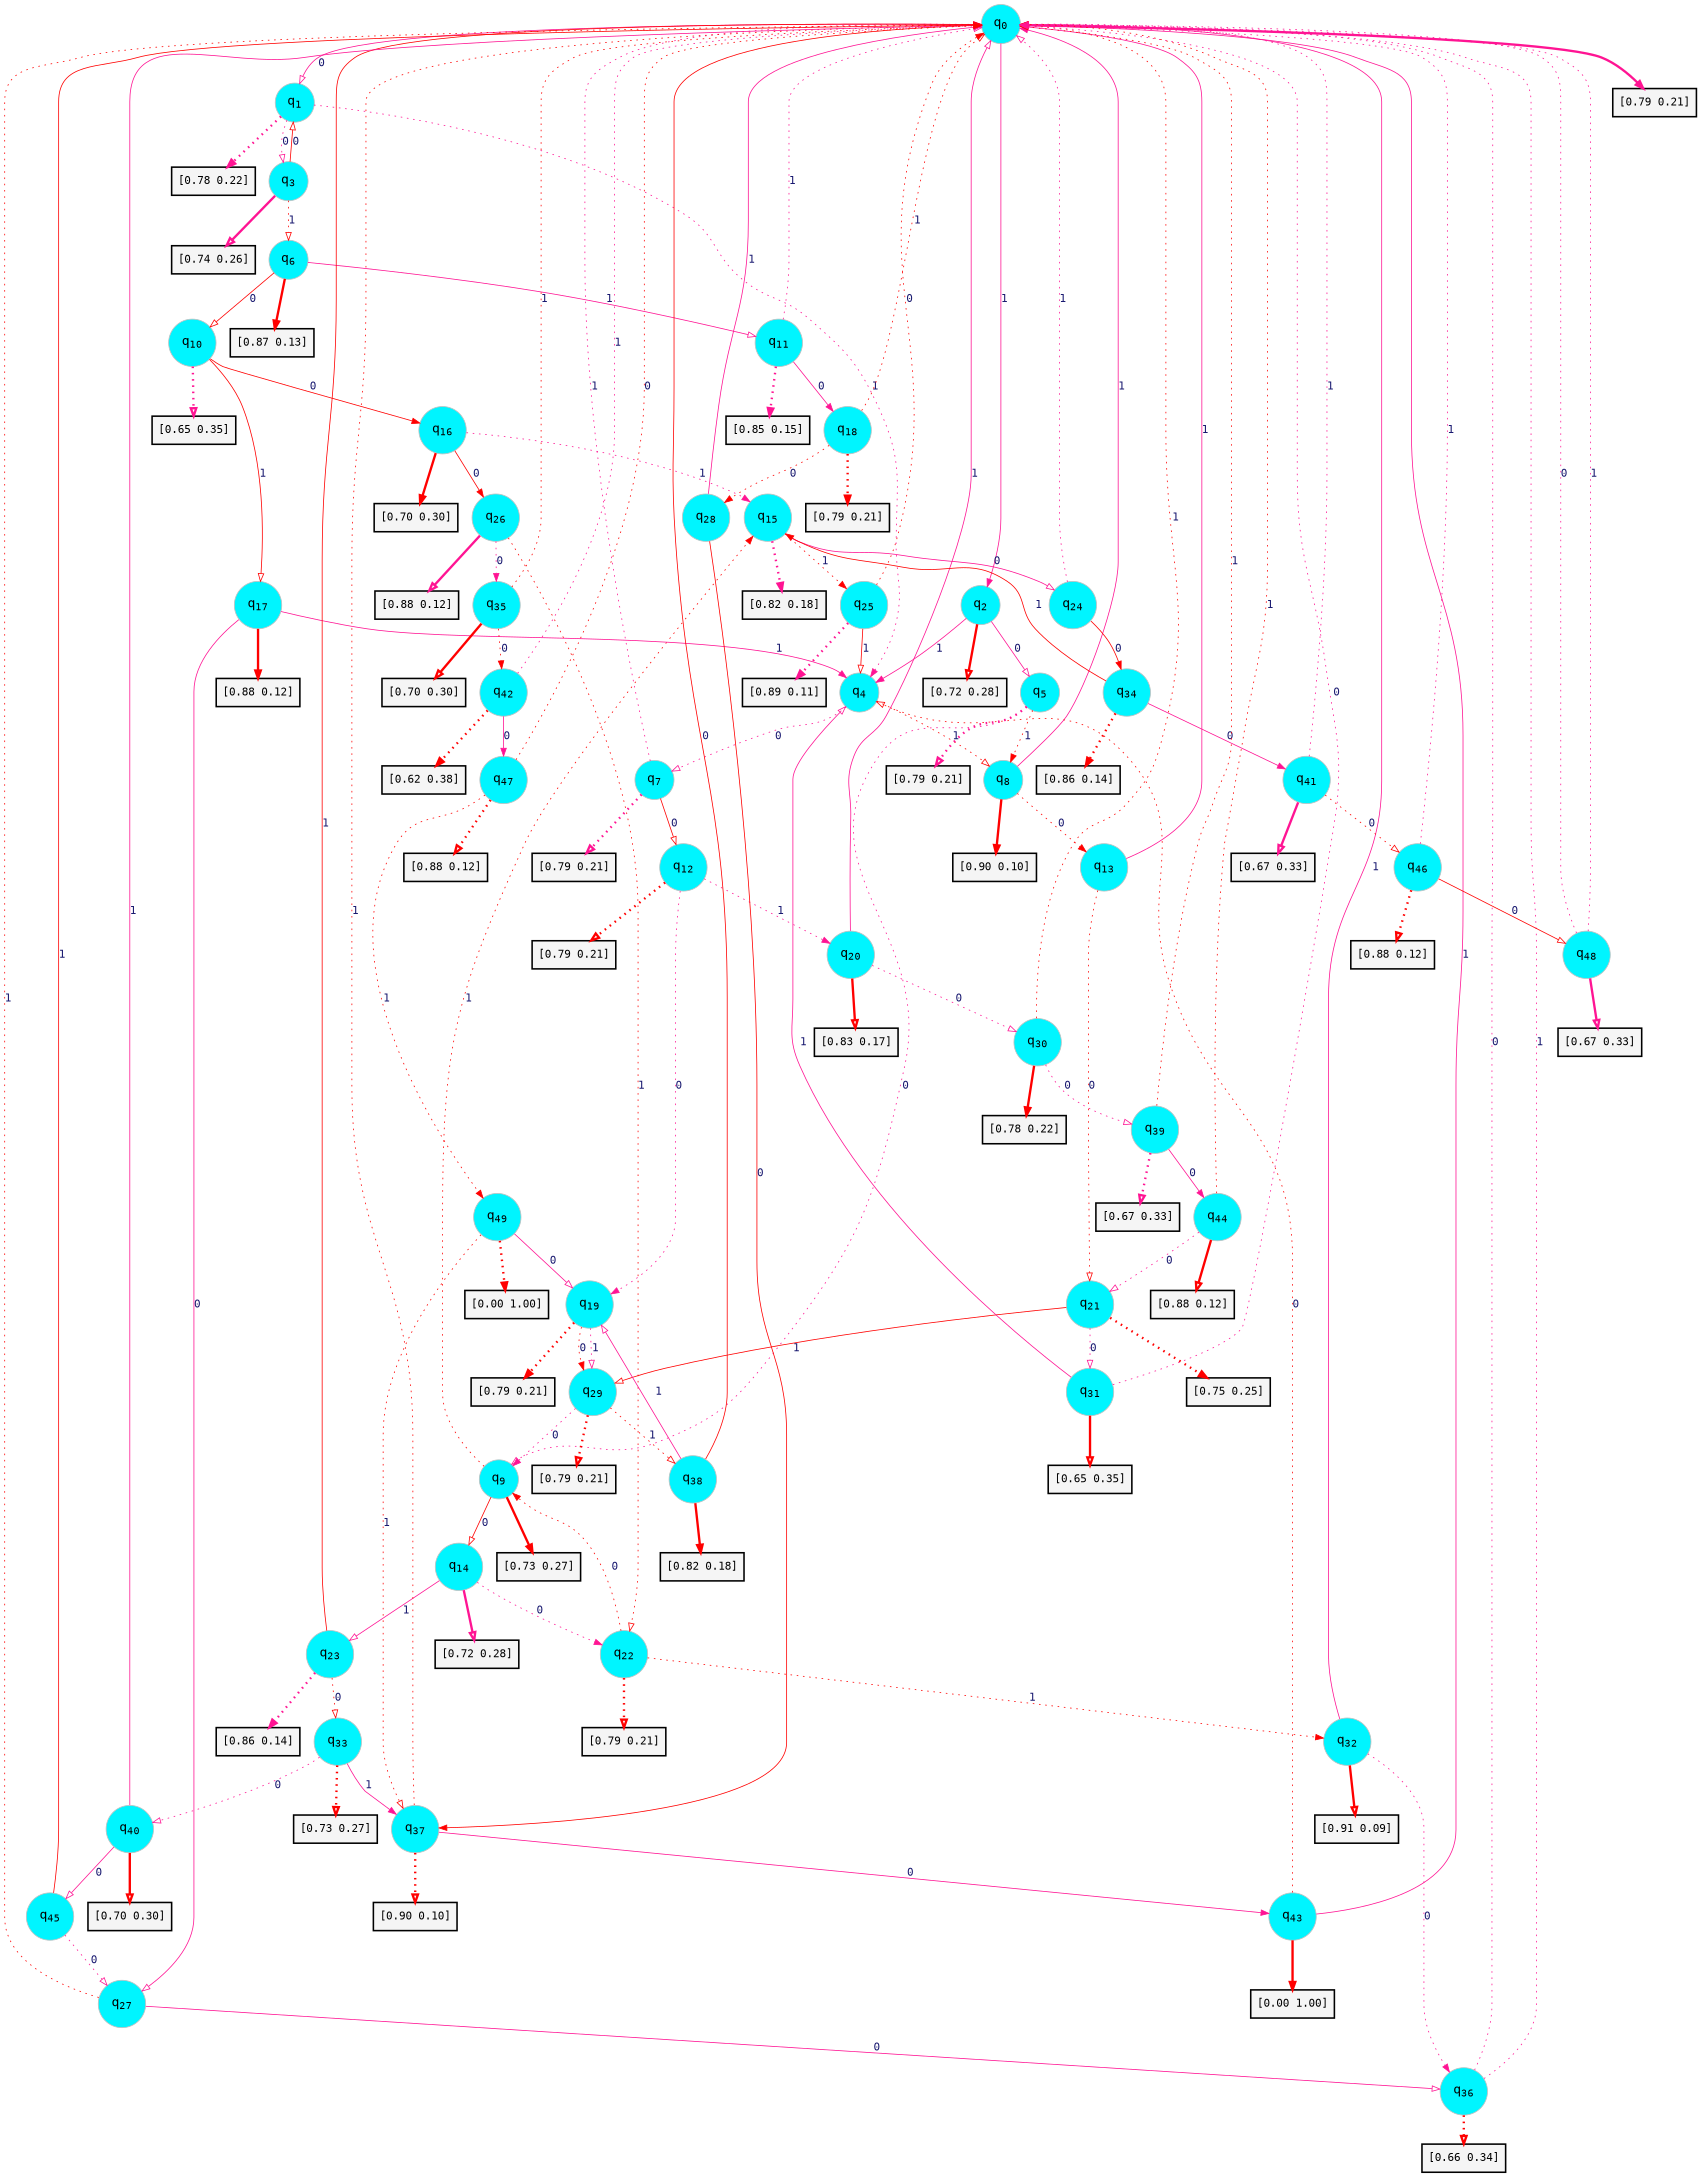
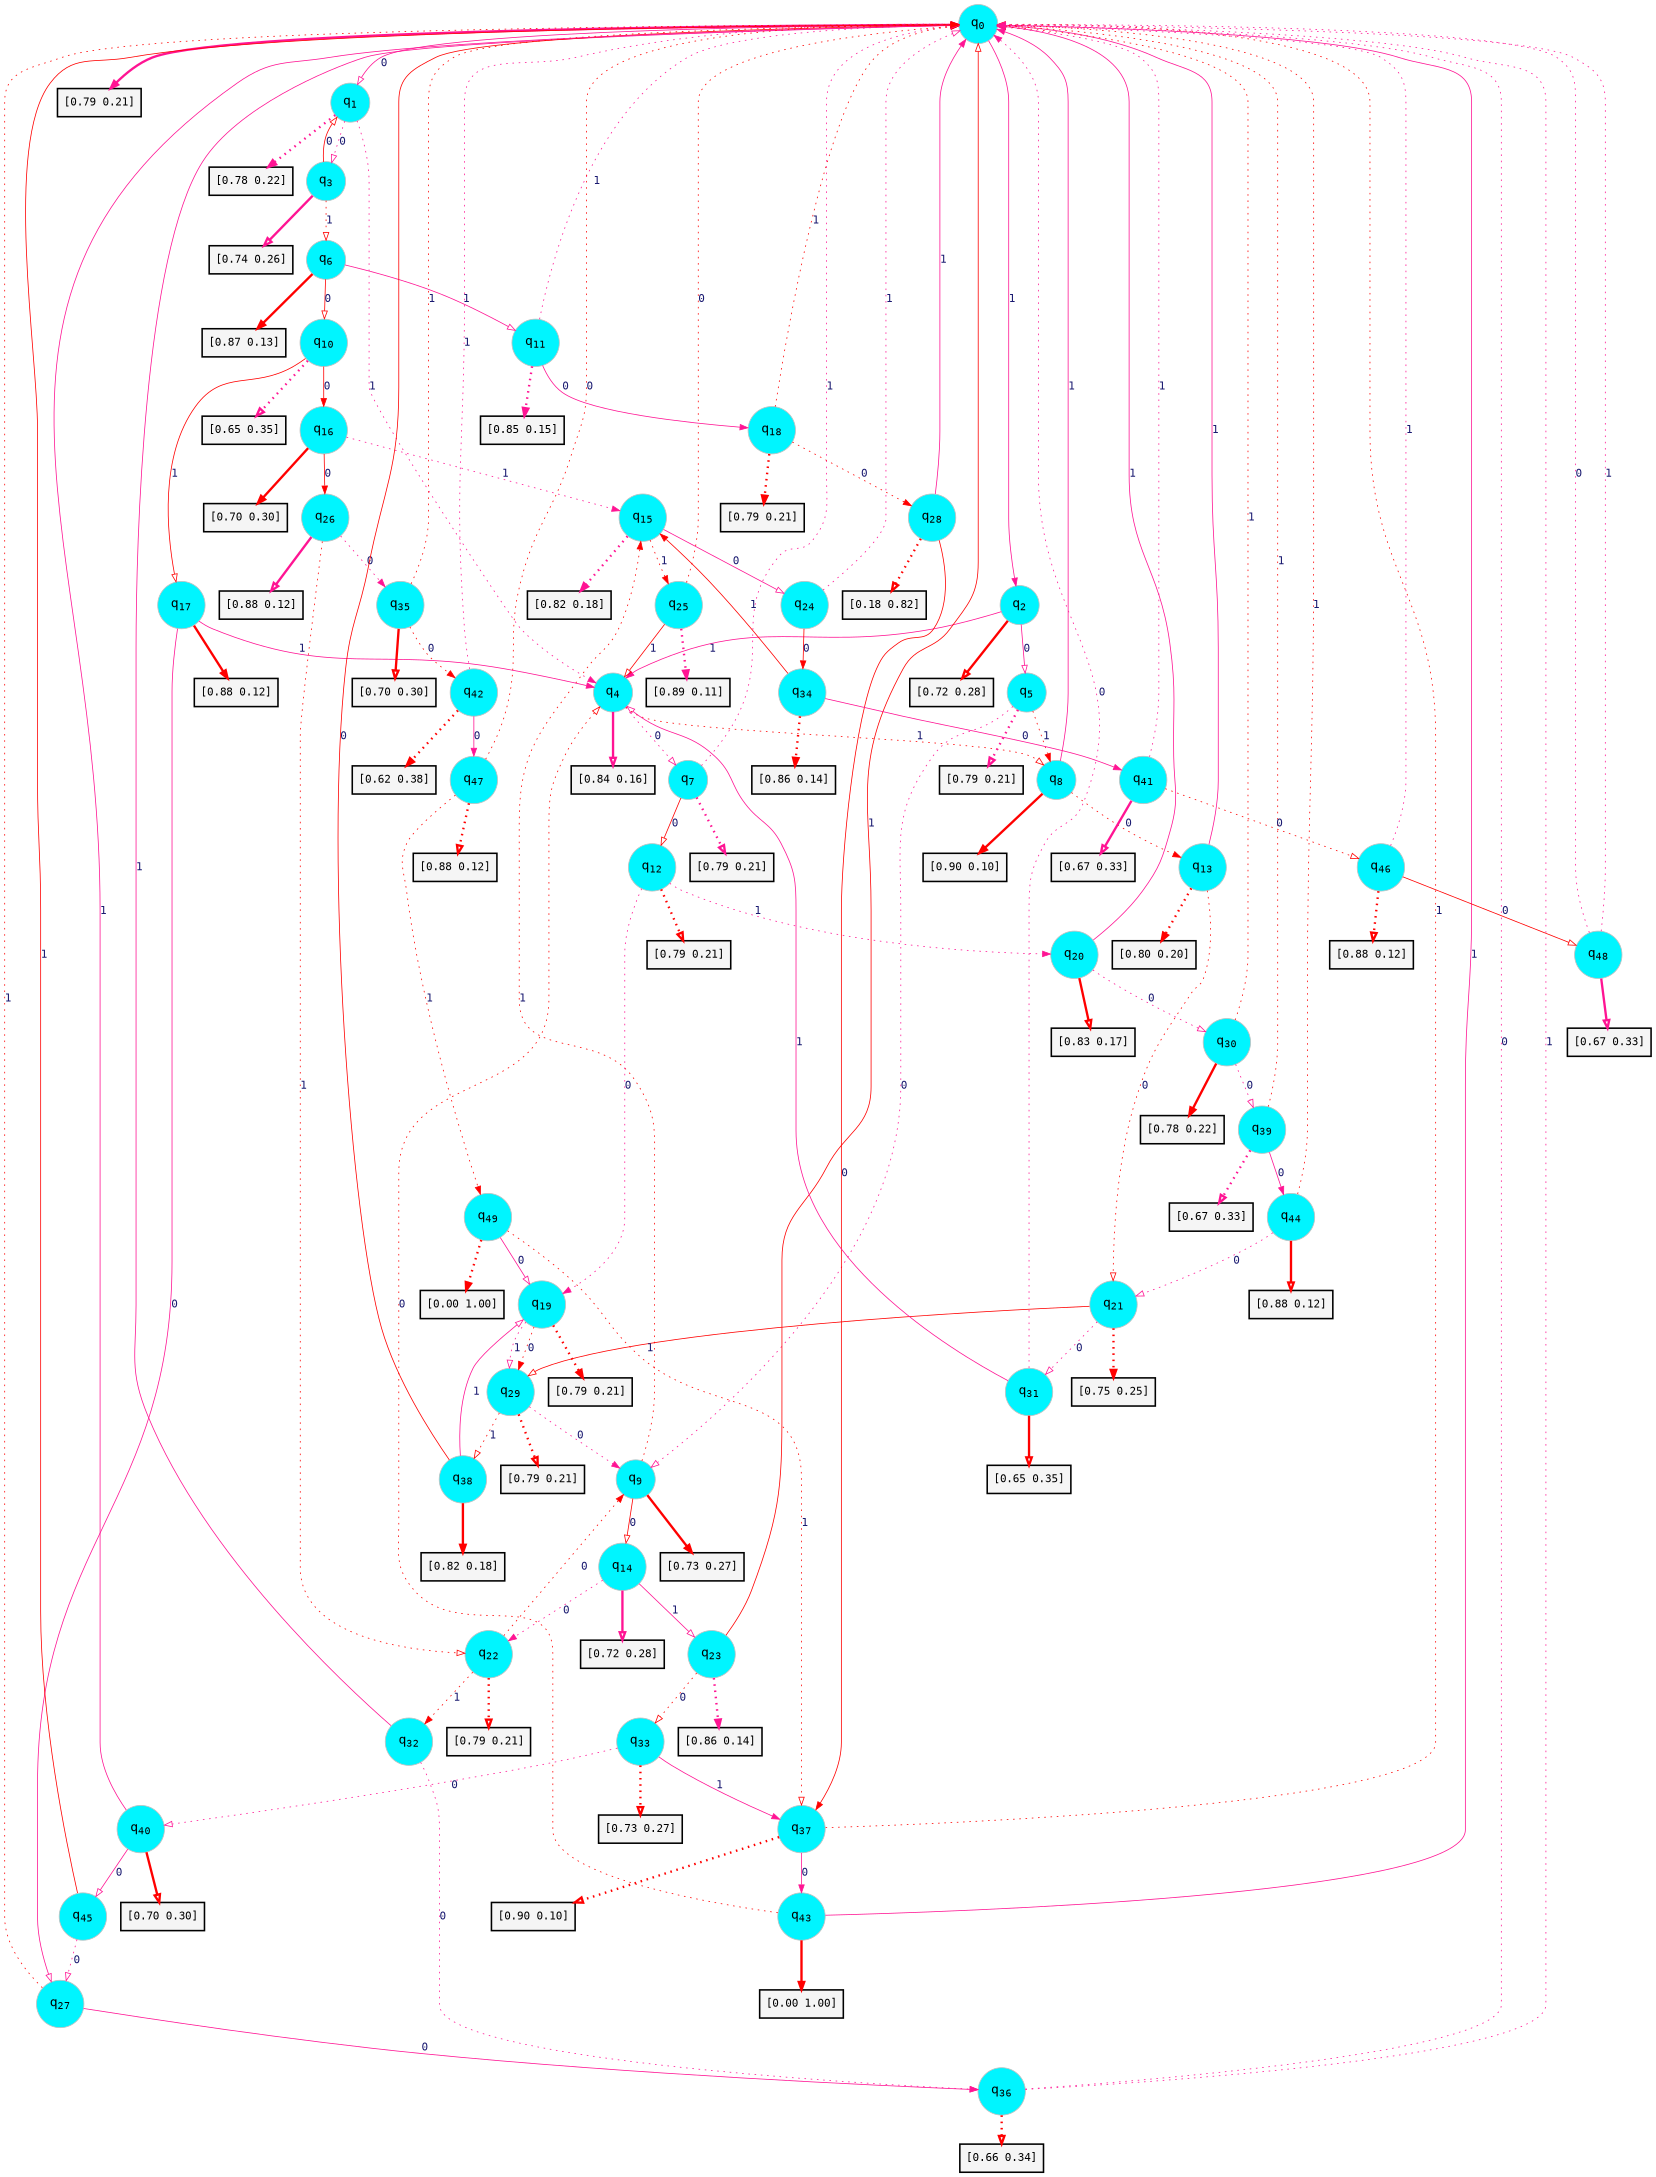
none -> (884, 605)
none -> (613, 780)
none -> (1154, 955)
(1357, 1829) -> none
